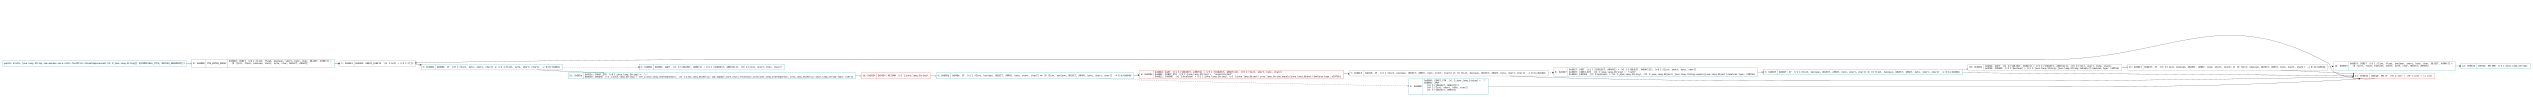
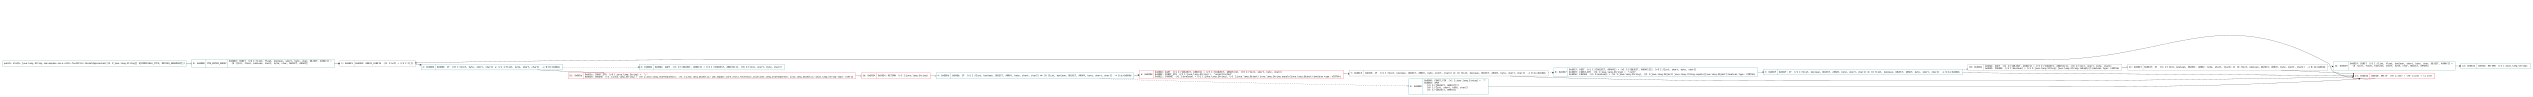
(712, 76) -> (712, 76)
